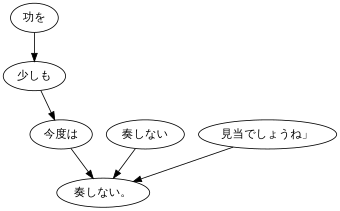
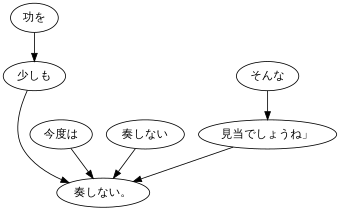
none -> (268, 76)
(46, 102) -> (21, 144)
